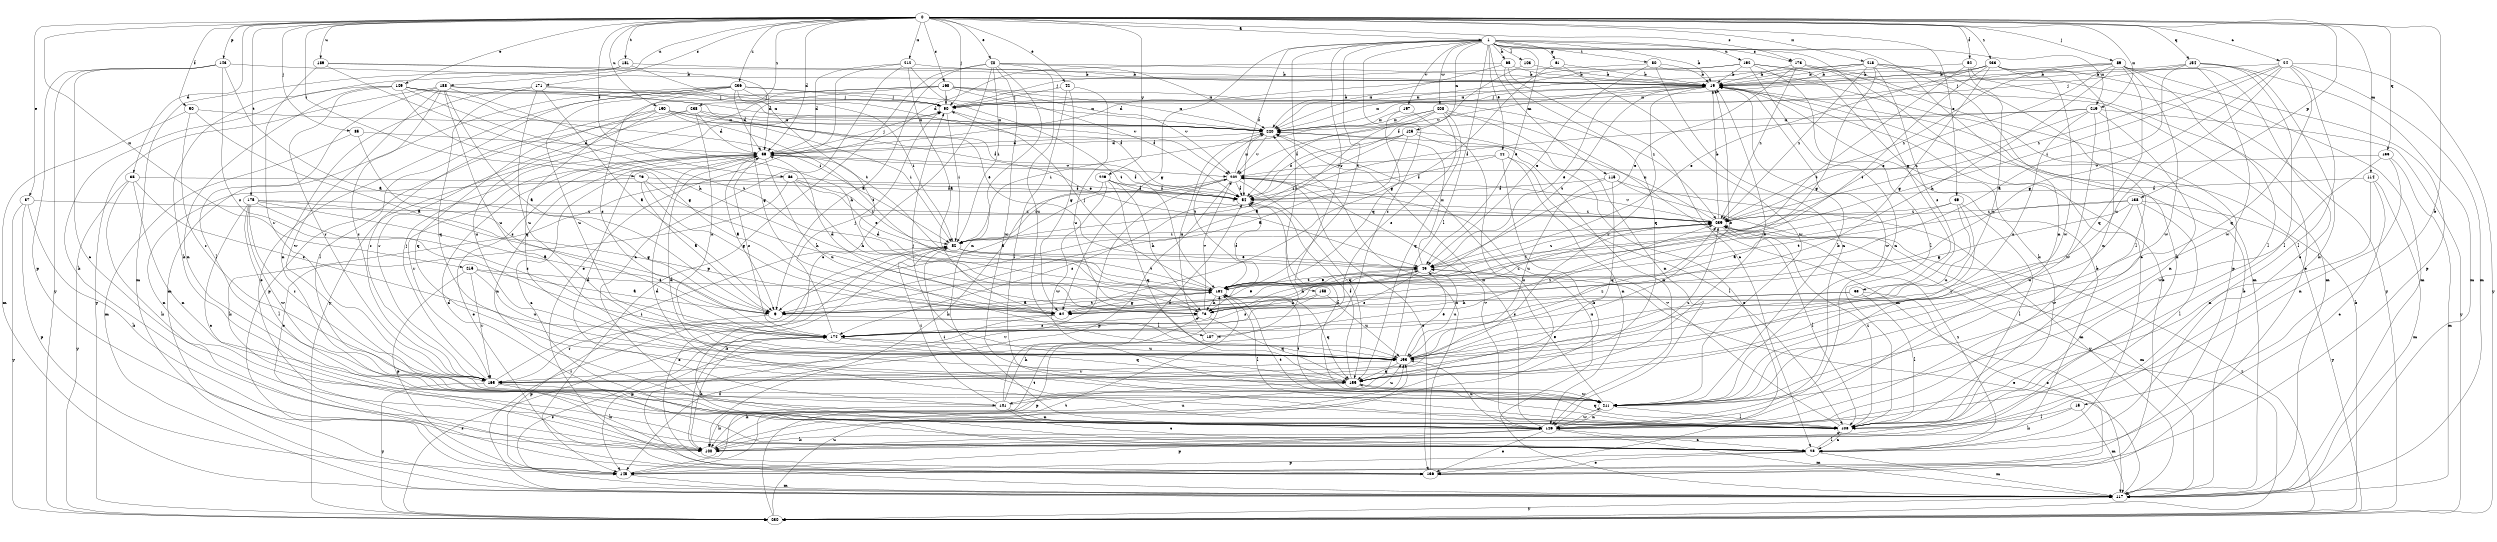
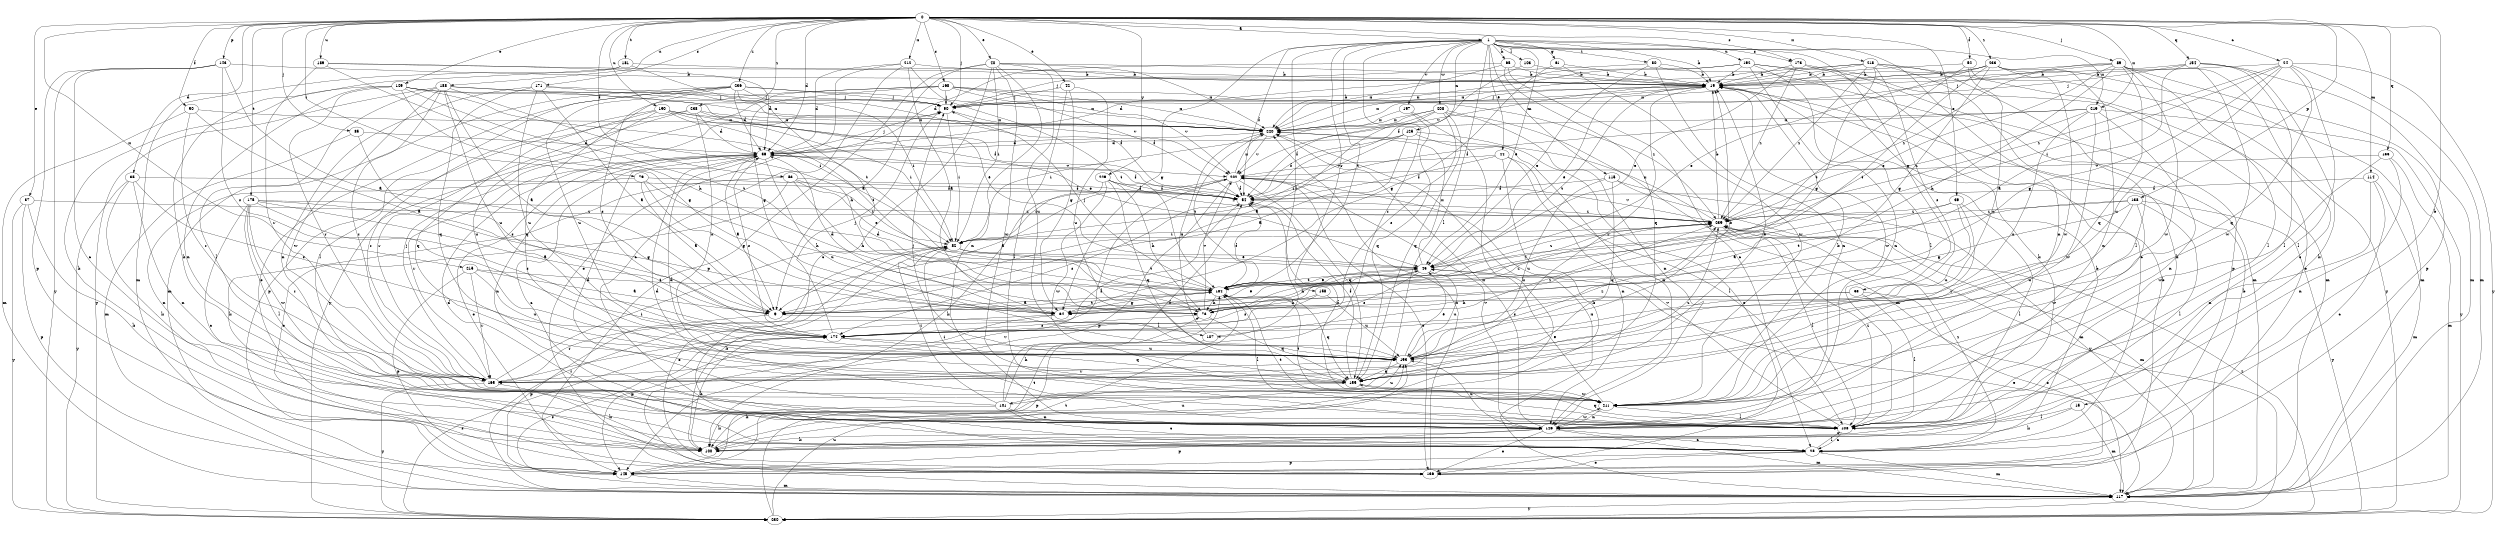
(1347, 239) -> (1380, 239)
(783, 399) -> (890, 326)
(2325, 510) -> none
